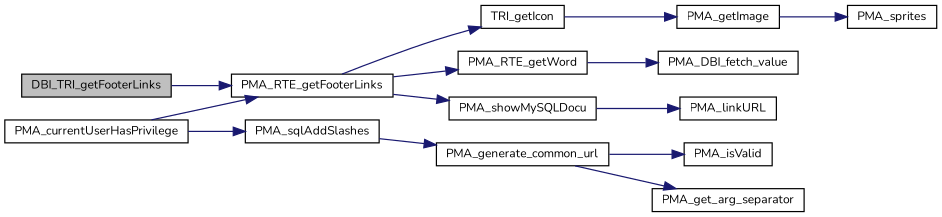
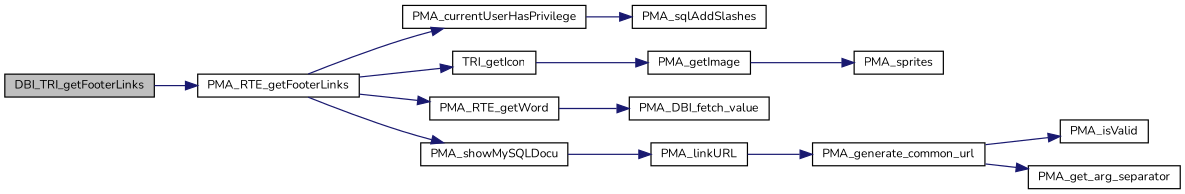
(198, 110) -> (369, 51)
(402, 141) -> (774, 154)
